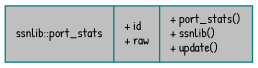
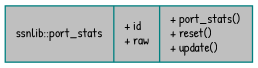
(193, 33) -> (192, 33)
